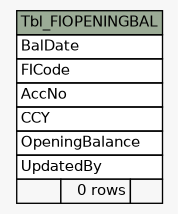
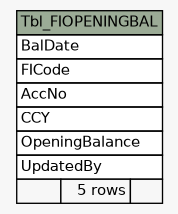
(102, 191) -> (102, 191)
